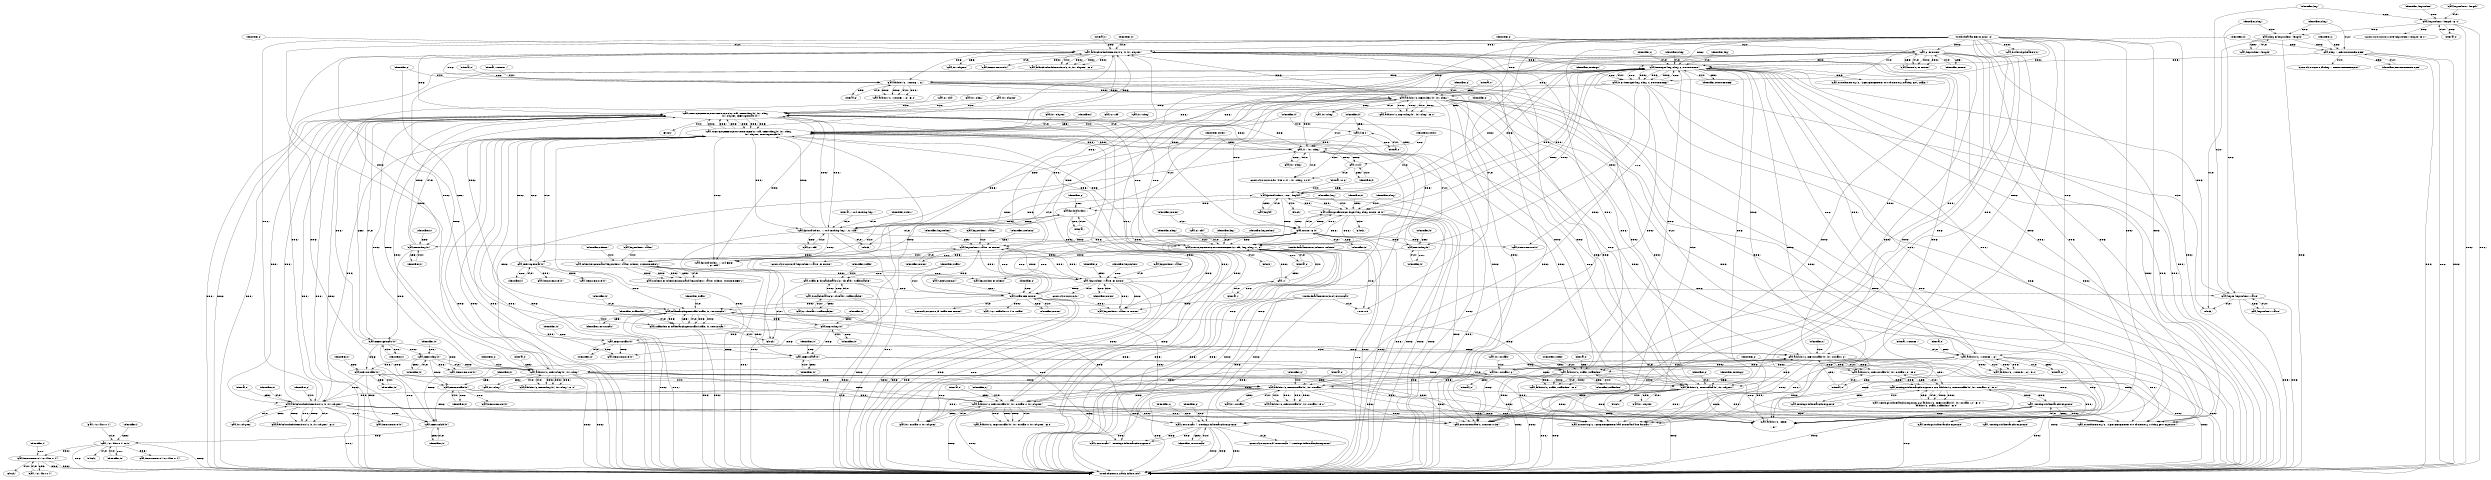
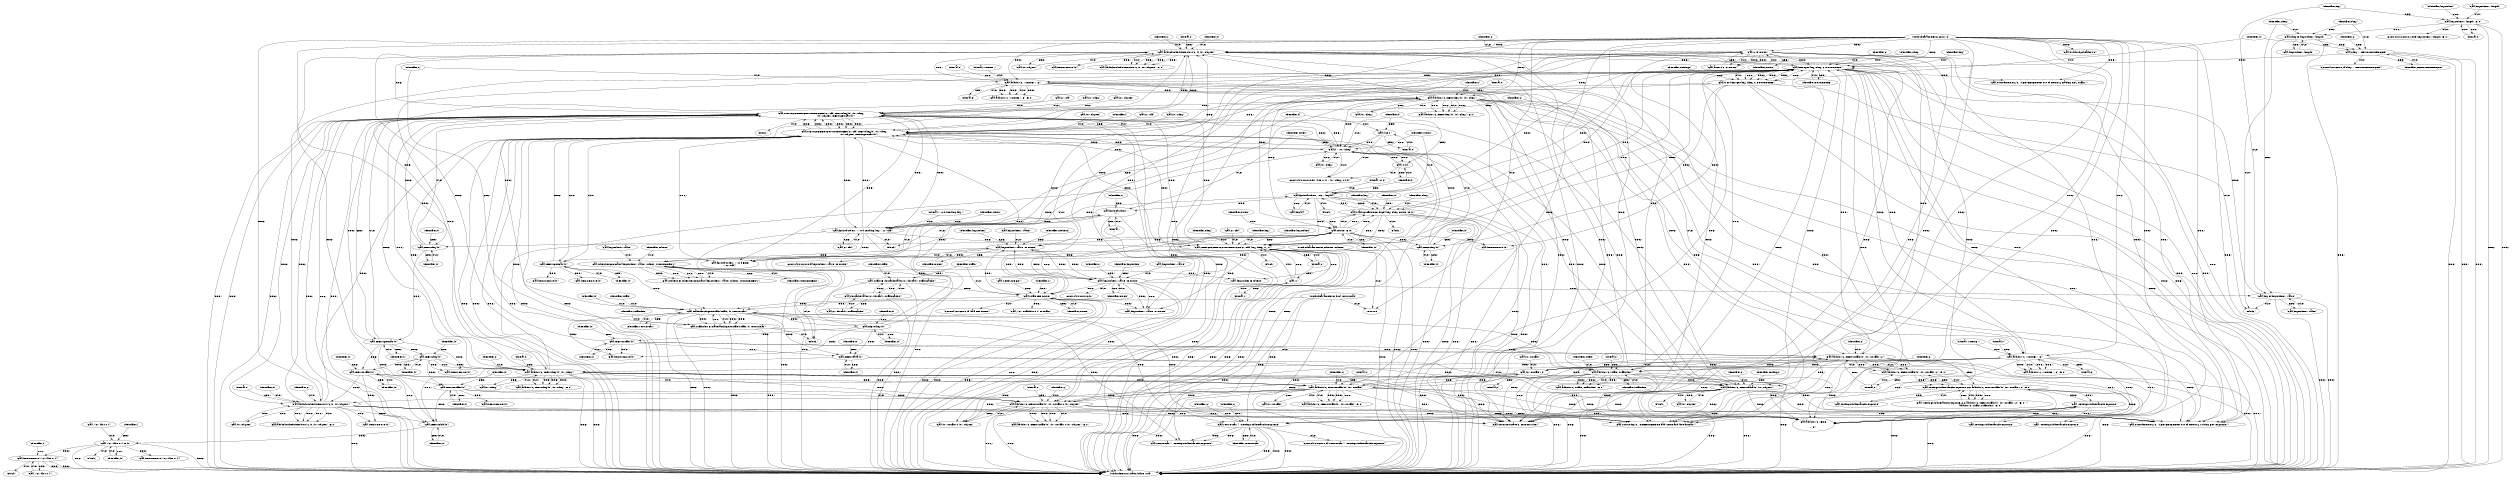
(2424, 29) -> (2446, 29)
(1693, 247) -> (1779, 247)
none -> (803, 281)
(938, 311) -> (967, 311)
